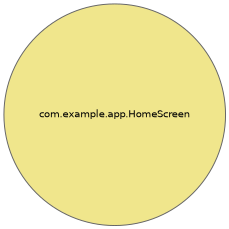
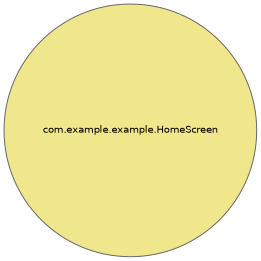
(115, 115) -> (130, 130)
